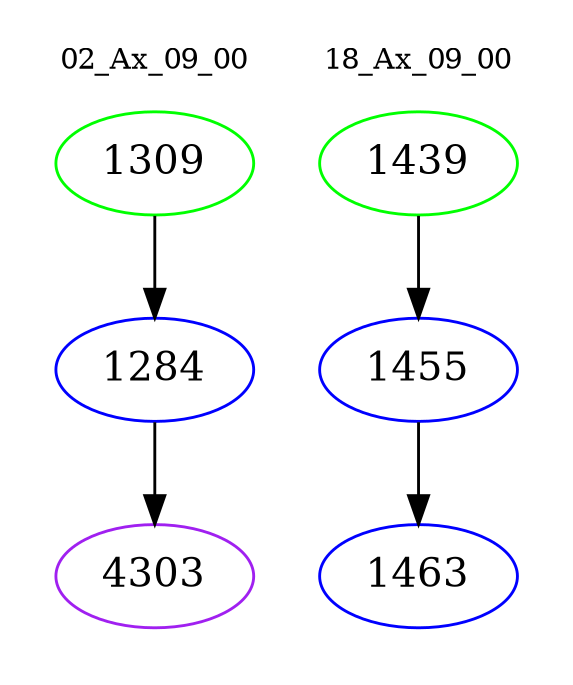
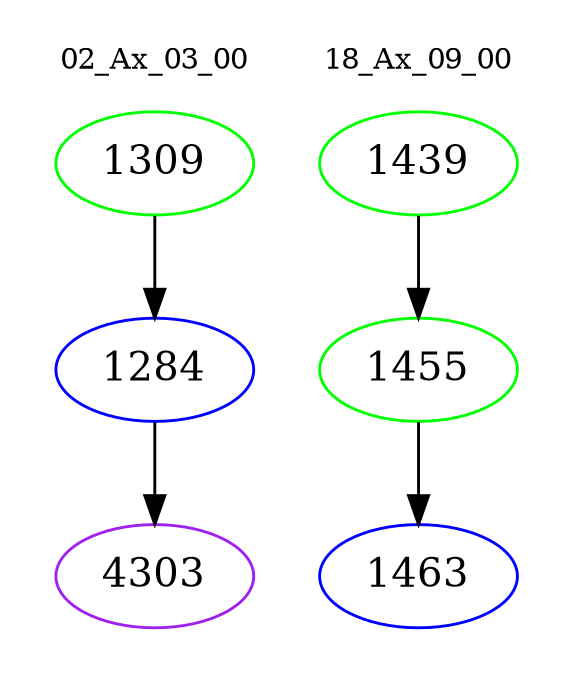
(155, 62) -> (155, 62)
(419, 370) -> (419, 370)
